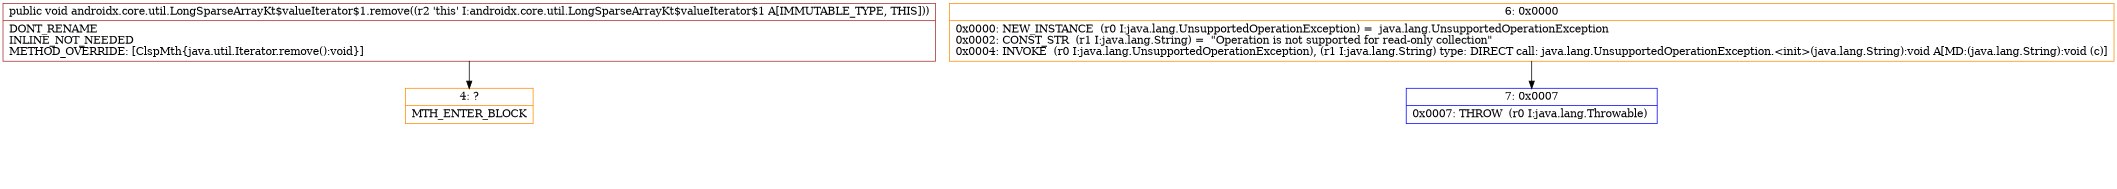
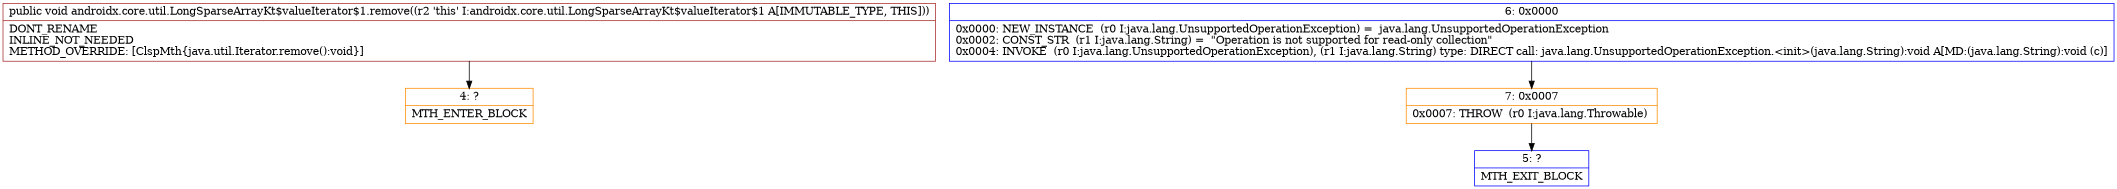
(1532, 32) -> (1532, 32)
(1532, 106) -> (1532, 106)
none -> (1532, 168)
